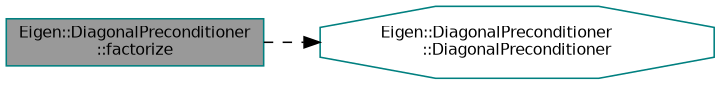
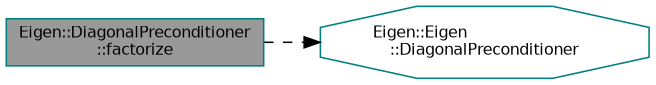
(517, 42) -> (485, 42)
